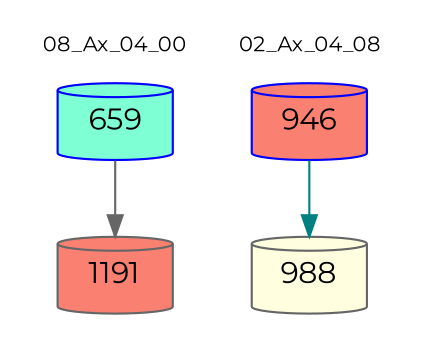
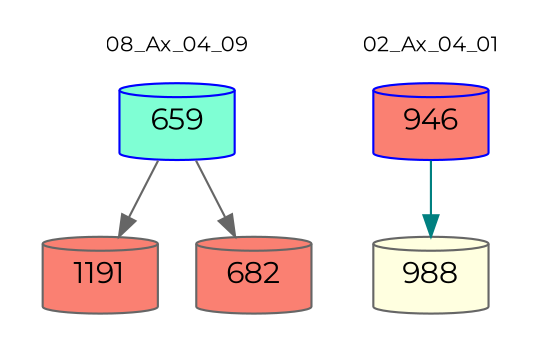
(115, 46) -> (177, 46)
(310, 46) -> (431, 46)
none -> (254, 275)
